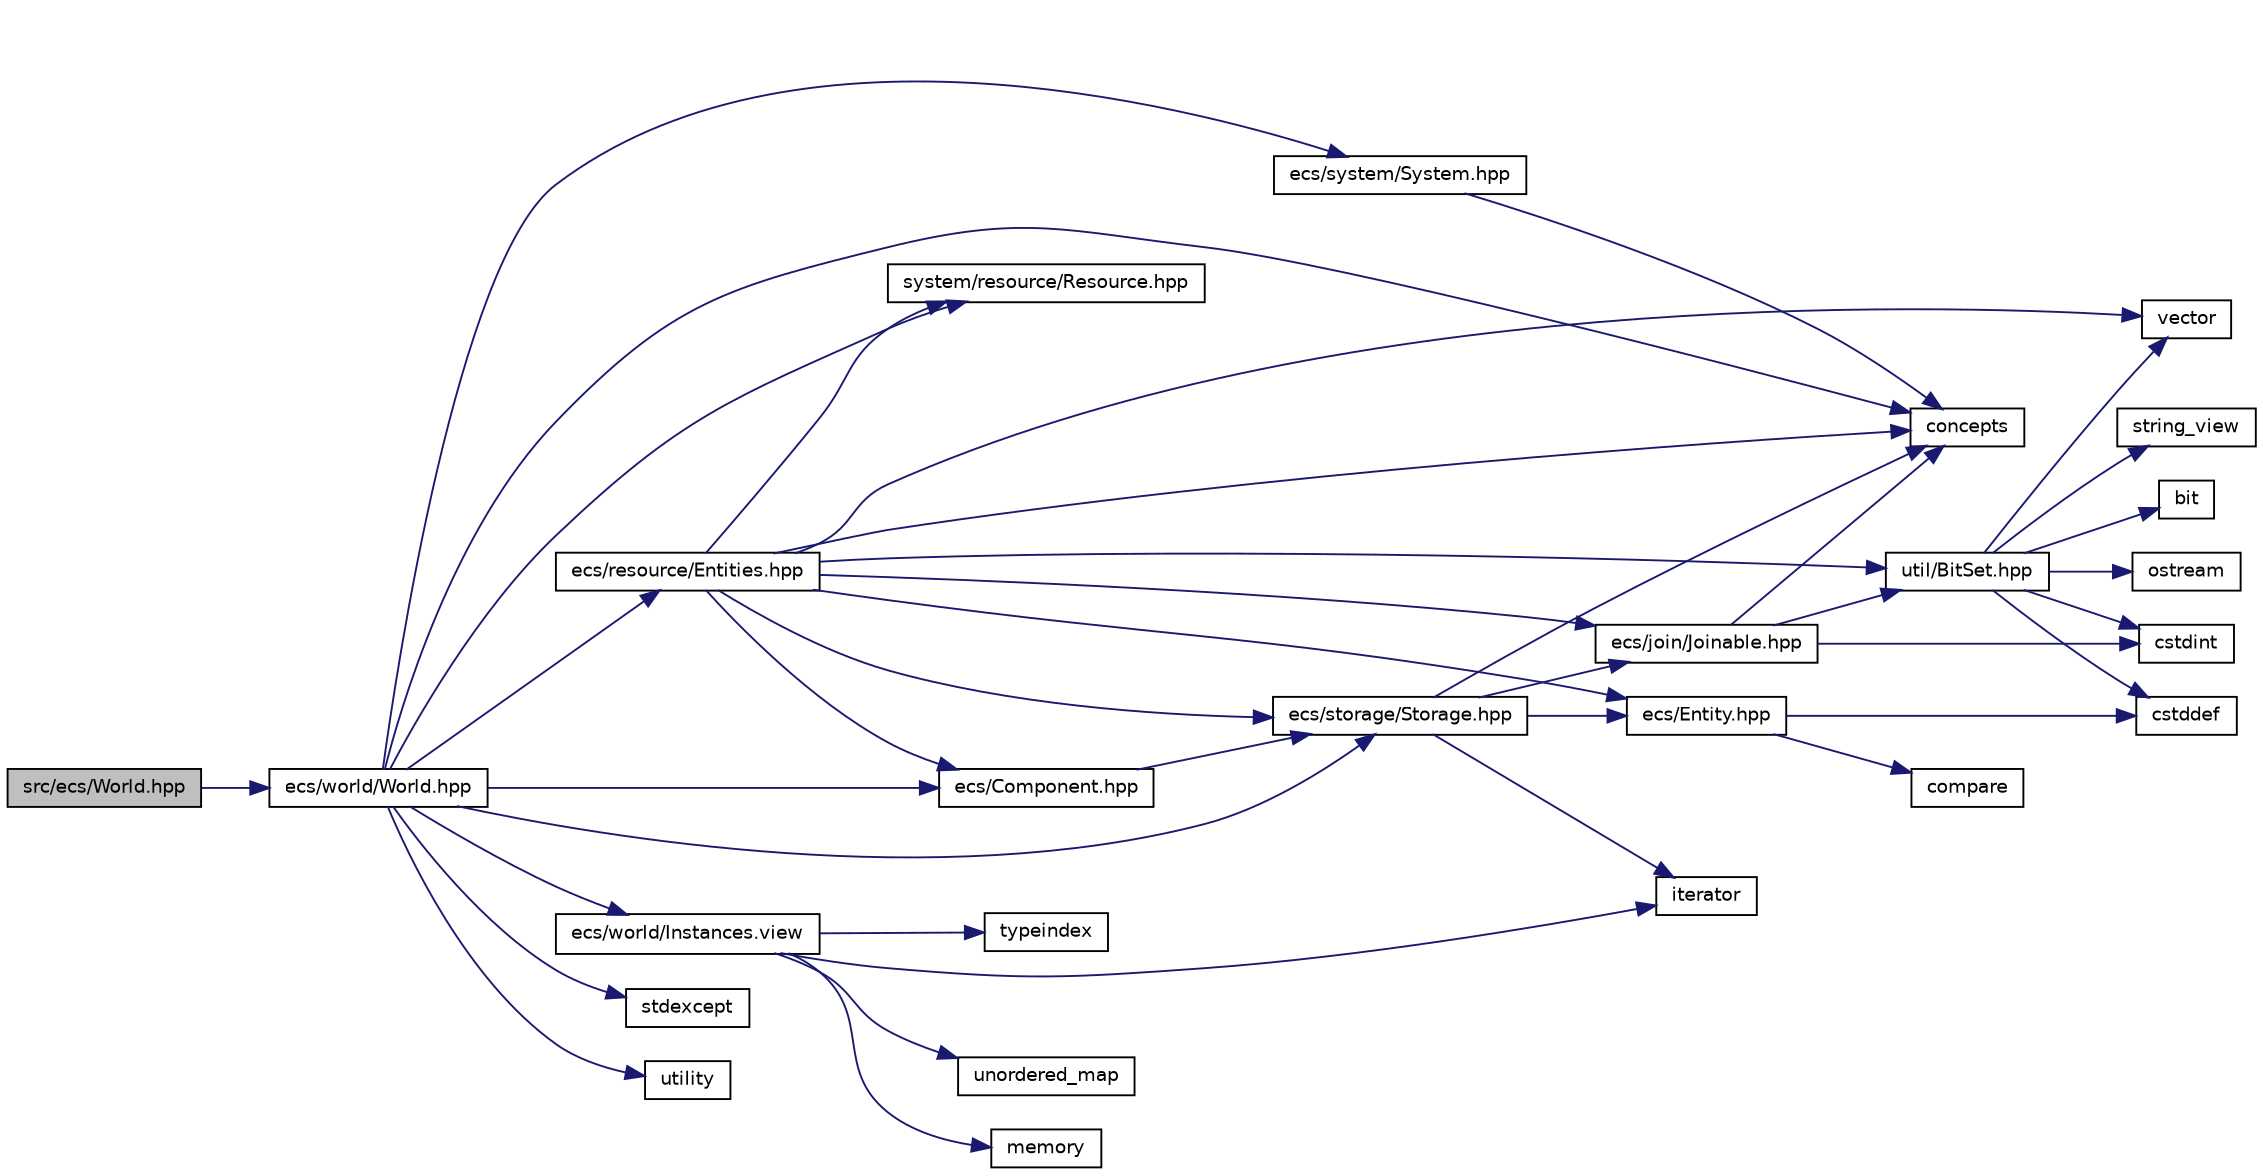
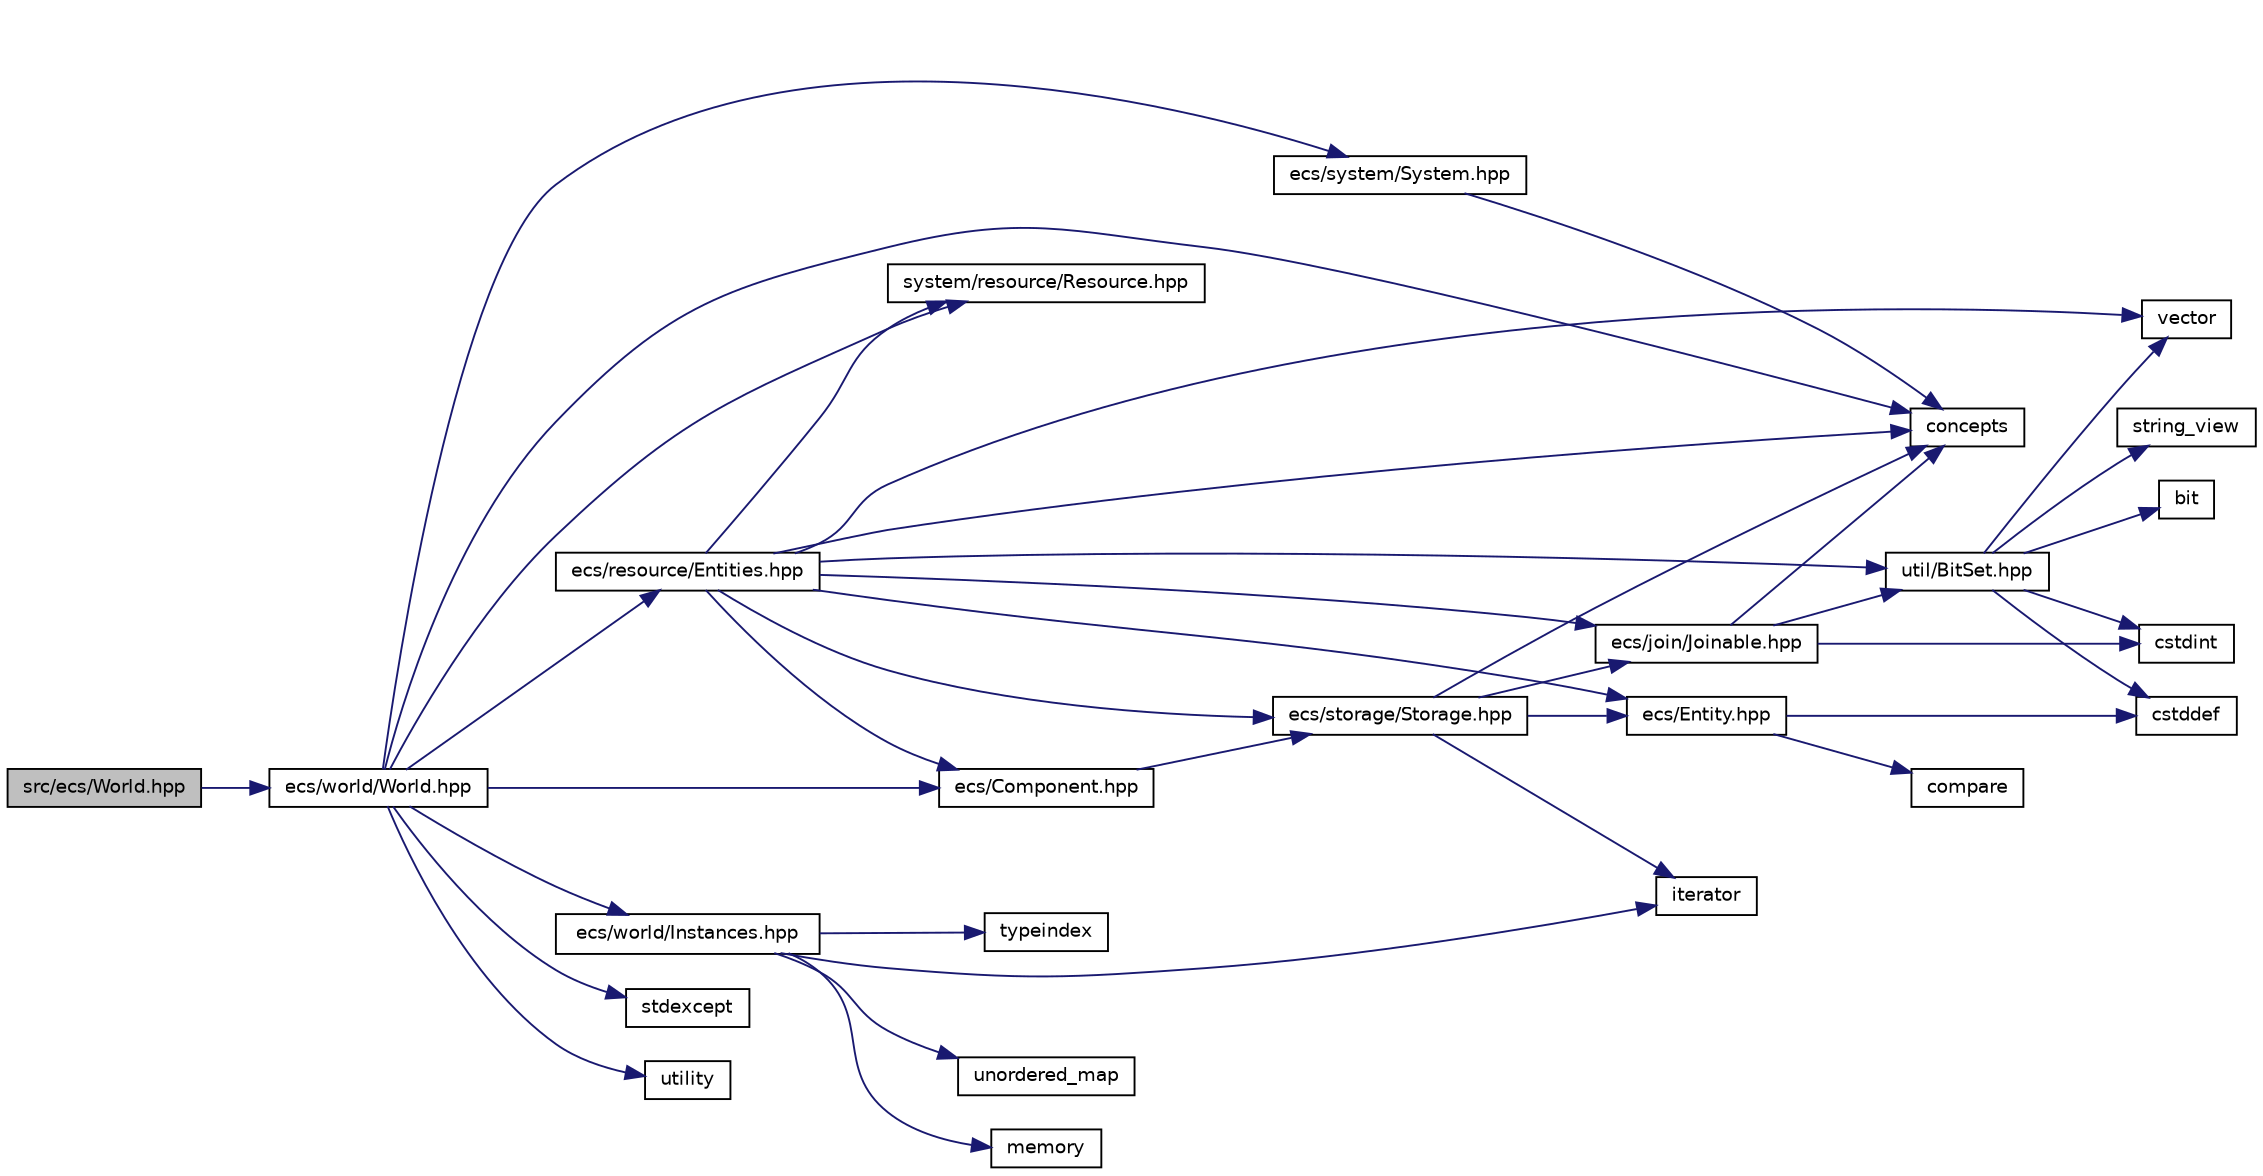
(2187, 572) -> none
(917, 857) -> none
(688, 934) -> (688, 934)
